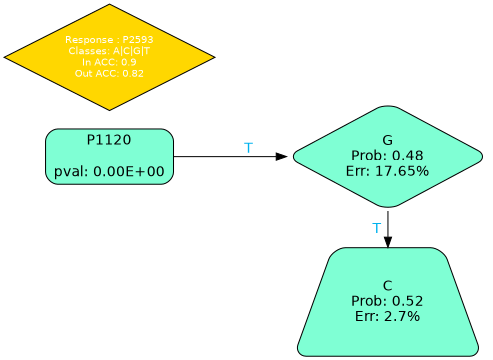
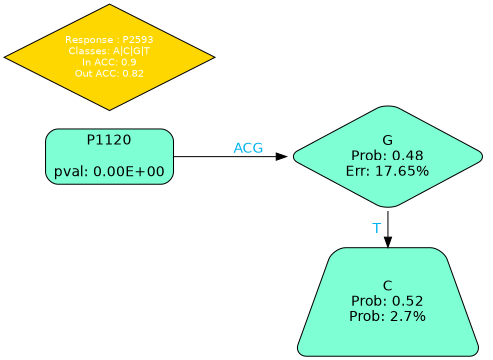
(249, 149) -> (249, 149)
(388, 302) -> (388, 302)
